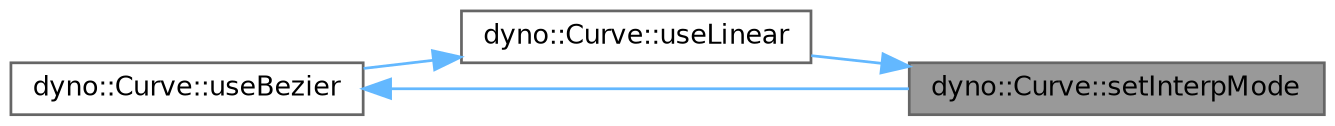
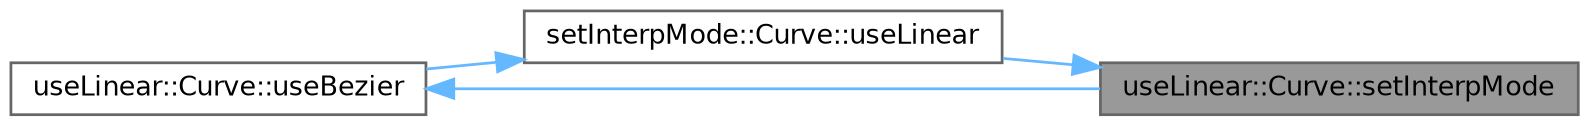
(636, 37) -> (763, 37)
(187, 89) -> (218, 89)
(1117, 89) -> (1339, 89)
